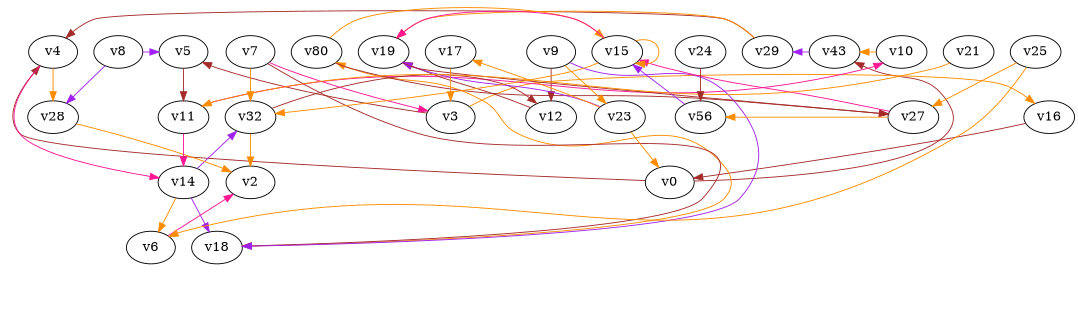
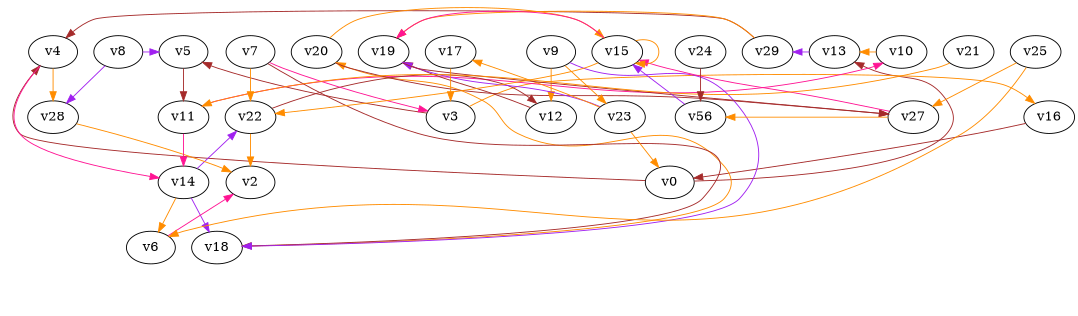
(317, 52) -> (317, 52)
(835, 52) -> (835, 52)
(551, 80) -> (551, 80)
(250, 117) -> (250, 117)
